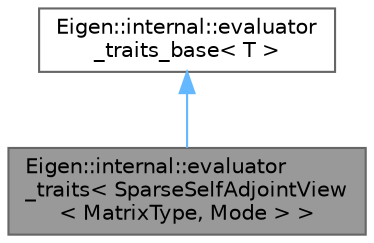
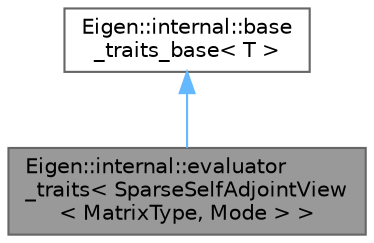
(187, 40) -> (187, 40)
